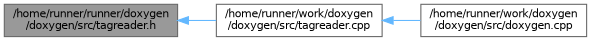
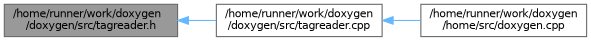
(91, 20) -> (91, 20)
(504, 20) -> (504, 20)
